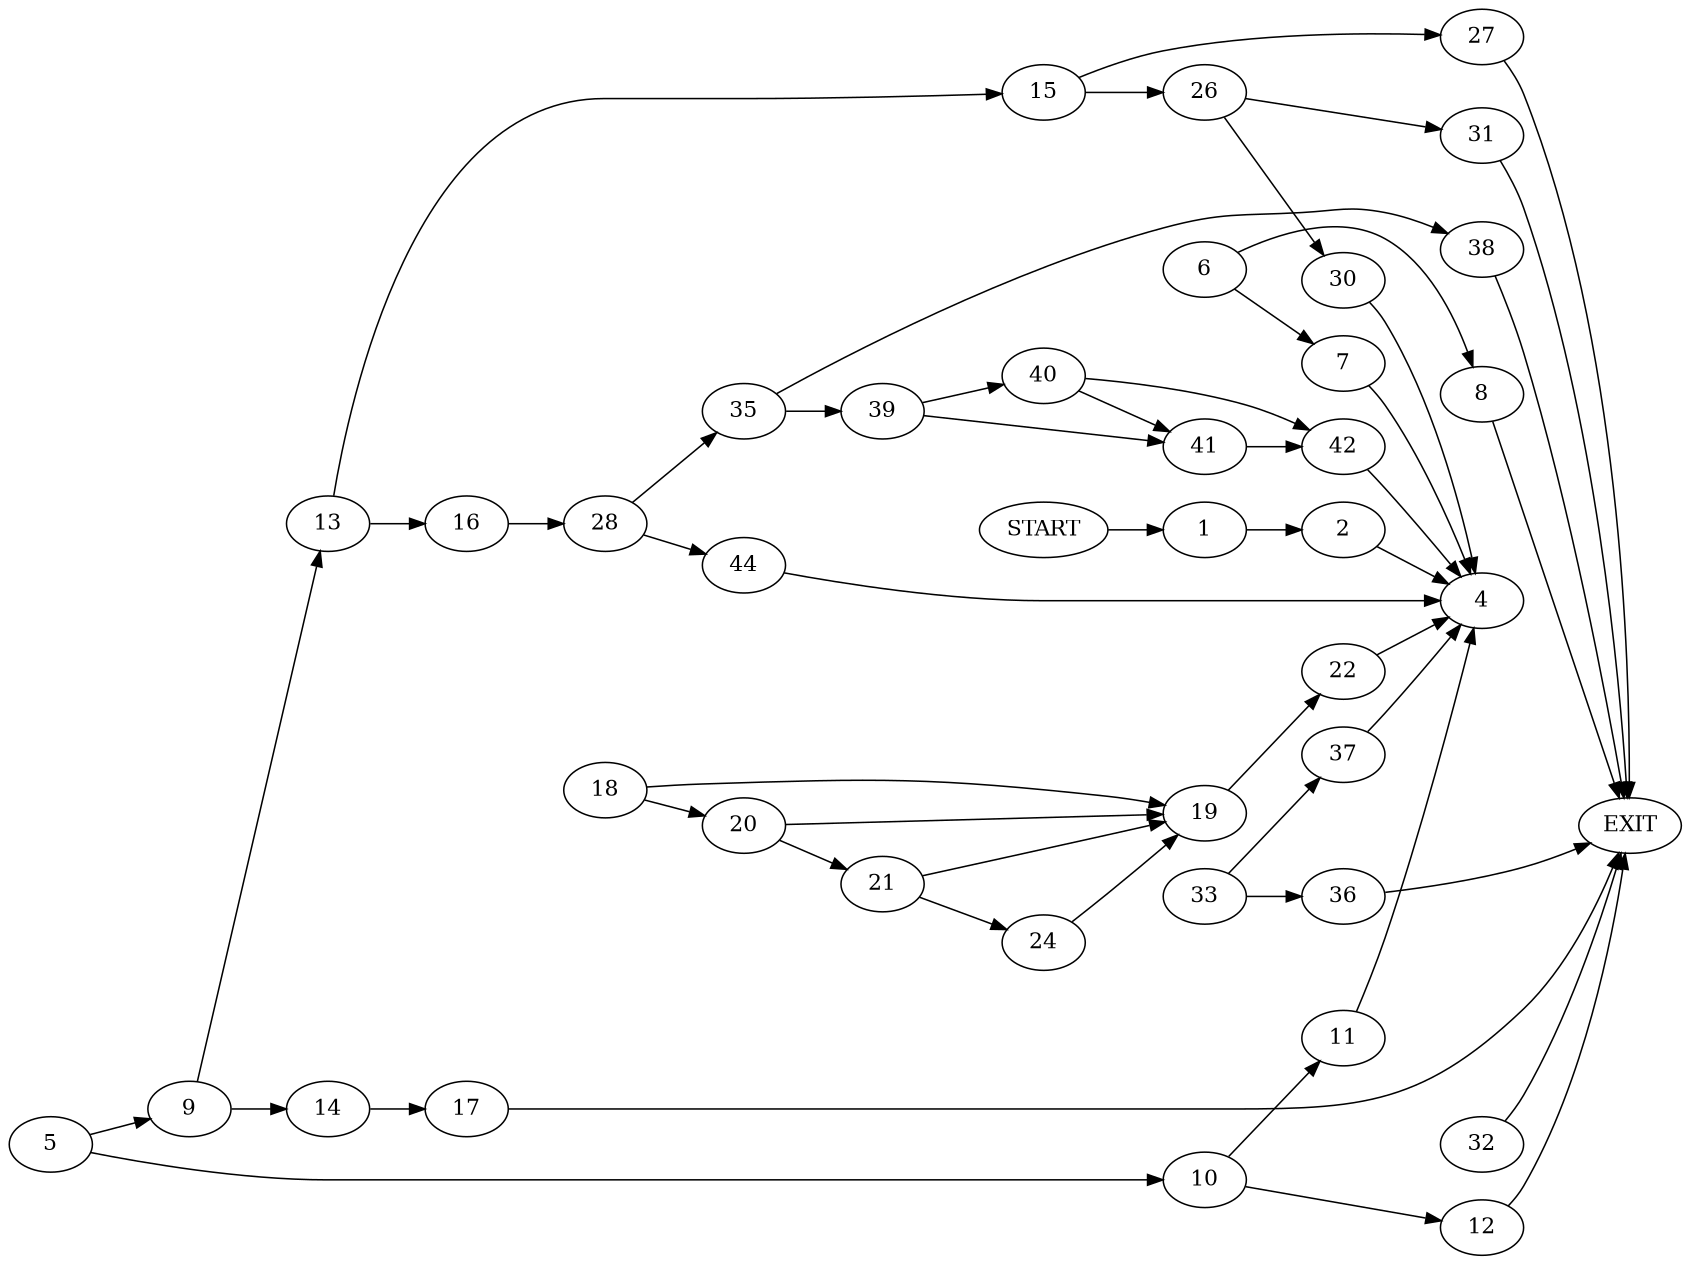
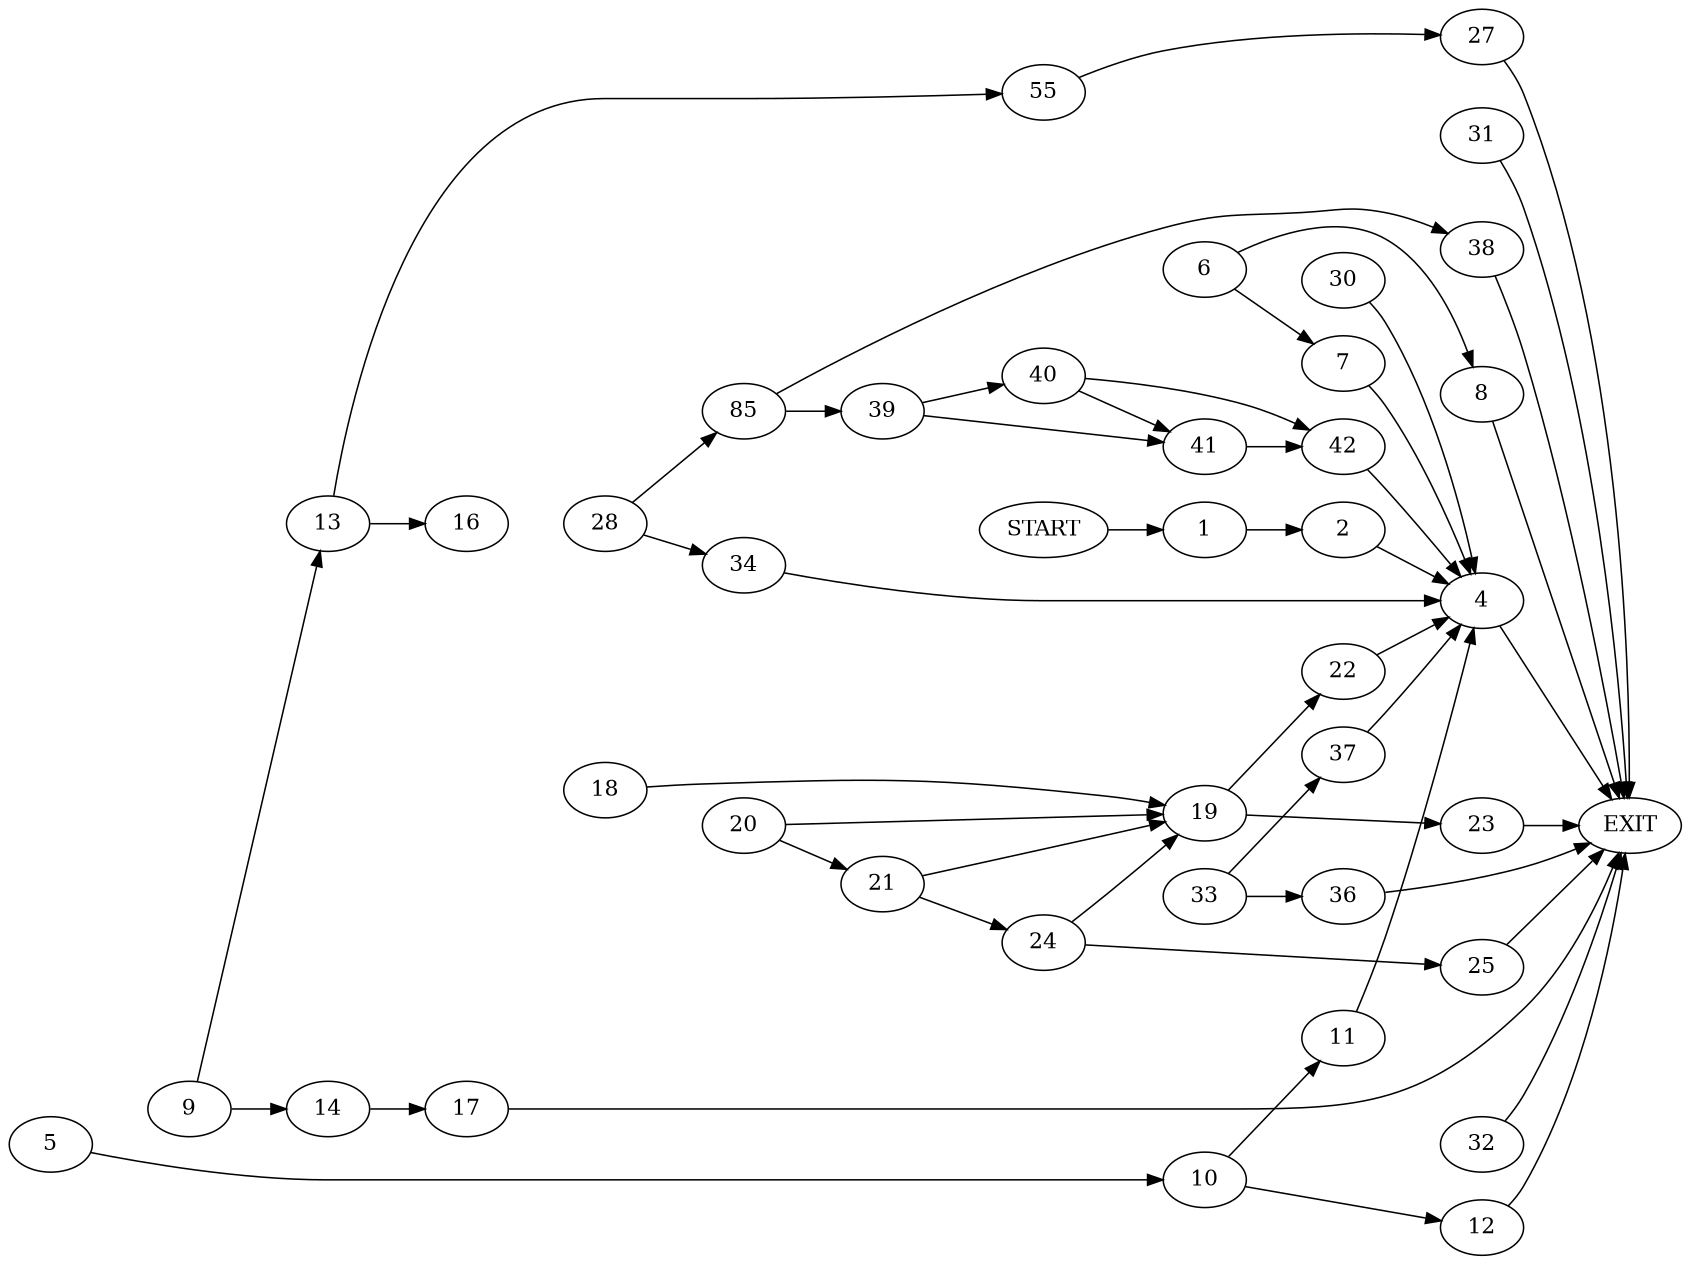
(1044, 92) -> (1044, 92)
(1205, 92) -> none
(744, 411) -> (744, 411)
(528, 524) -> none
(744, 565) -> (744, 565)
none -> (1551, 706)
(667, 806) -> none
none -> (1482, 826)
none -> (1482, 967)
(113, 1129) -> none
